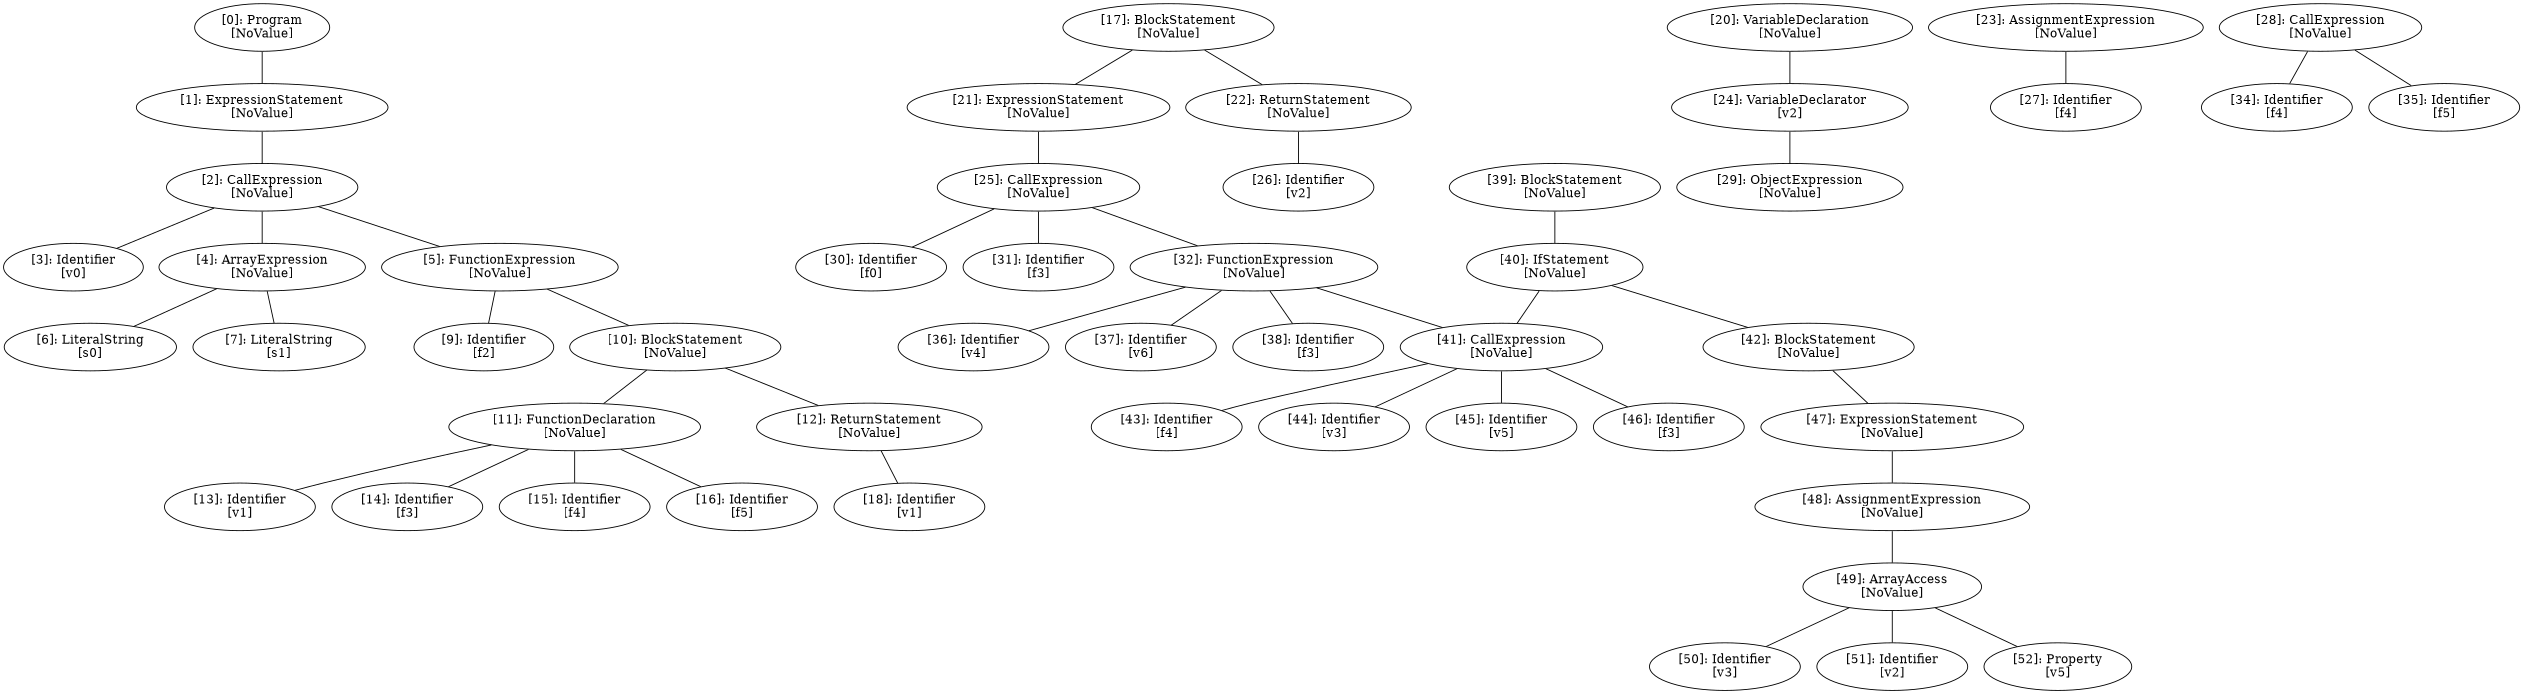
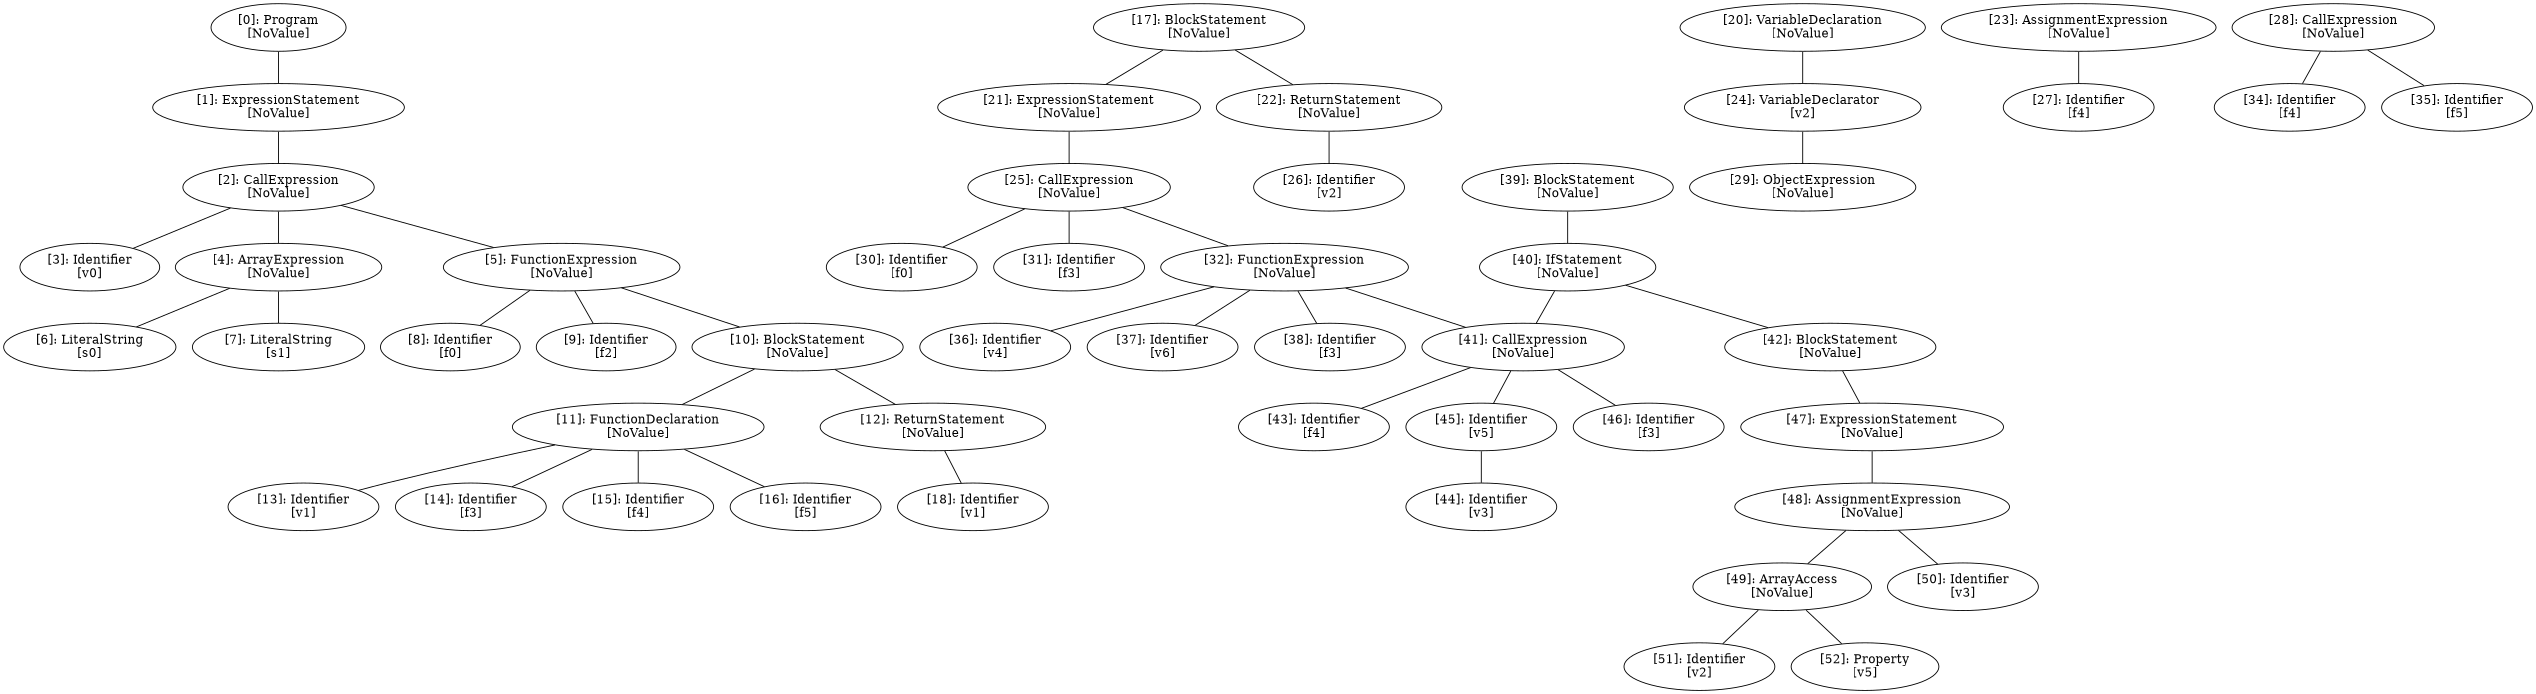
none -> (450, 347)
(1416, 388) -> (1481, 467)
(1808, 627) -> (1918, 547)
